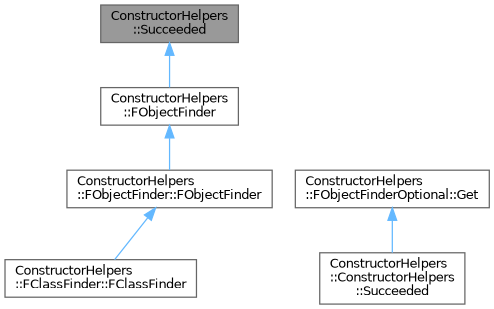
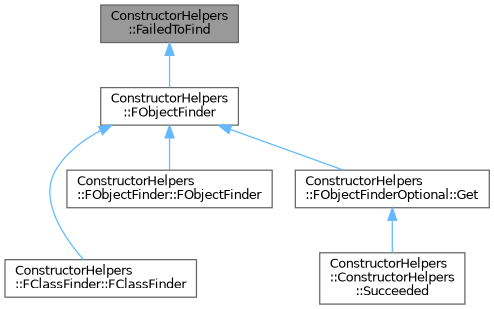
(170, 24) -> (170, 24)
none -> (287, 150)
(131, 239) -> (50, 189)
